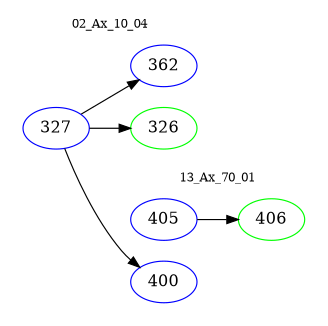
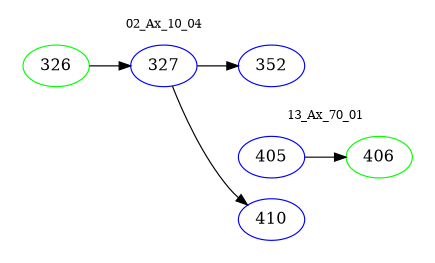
(164, 66) -> (272, 66)
(104, 128) -> (104, 66)
(164, 282) -> (272, 220)
